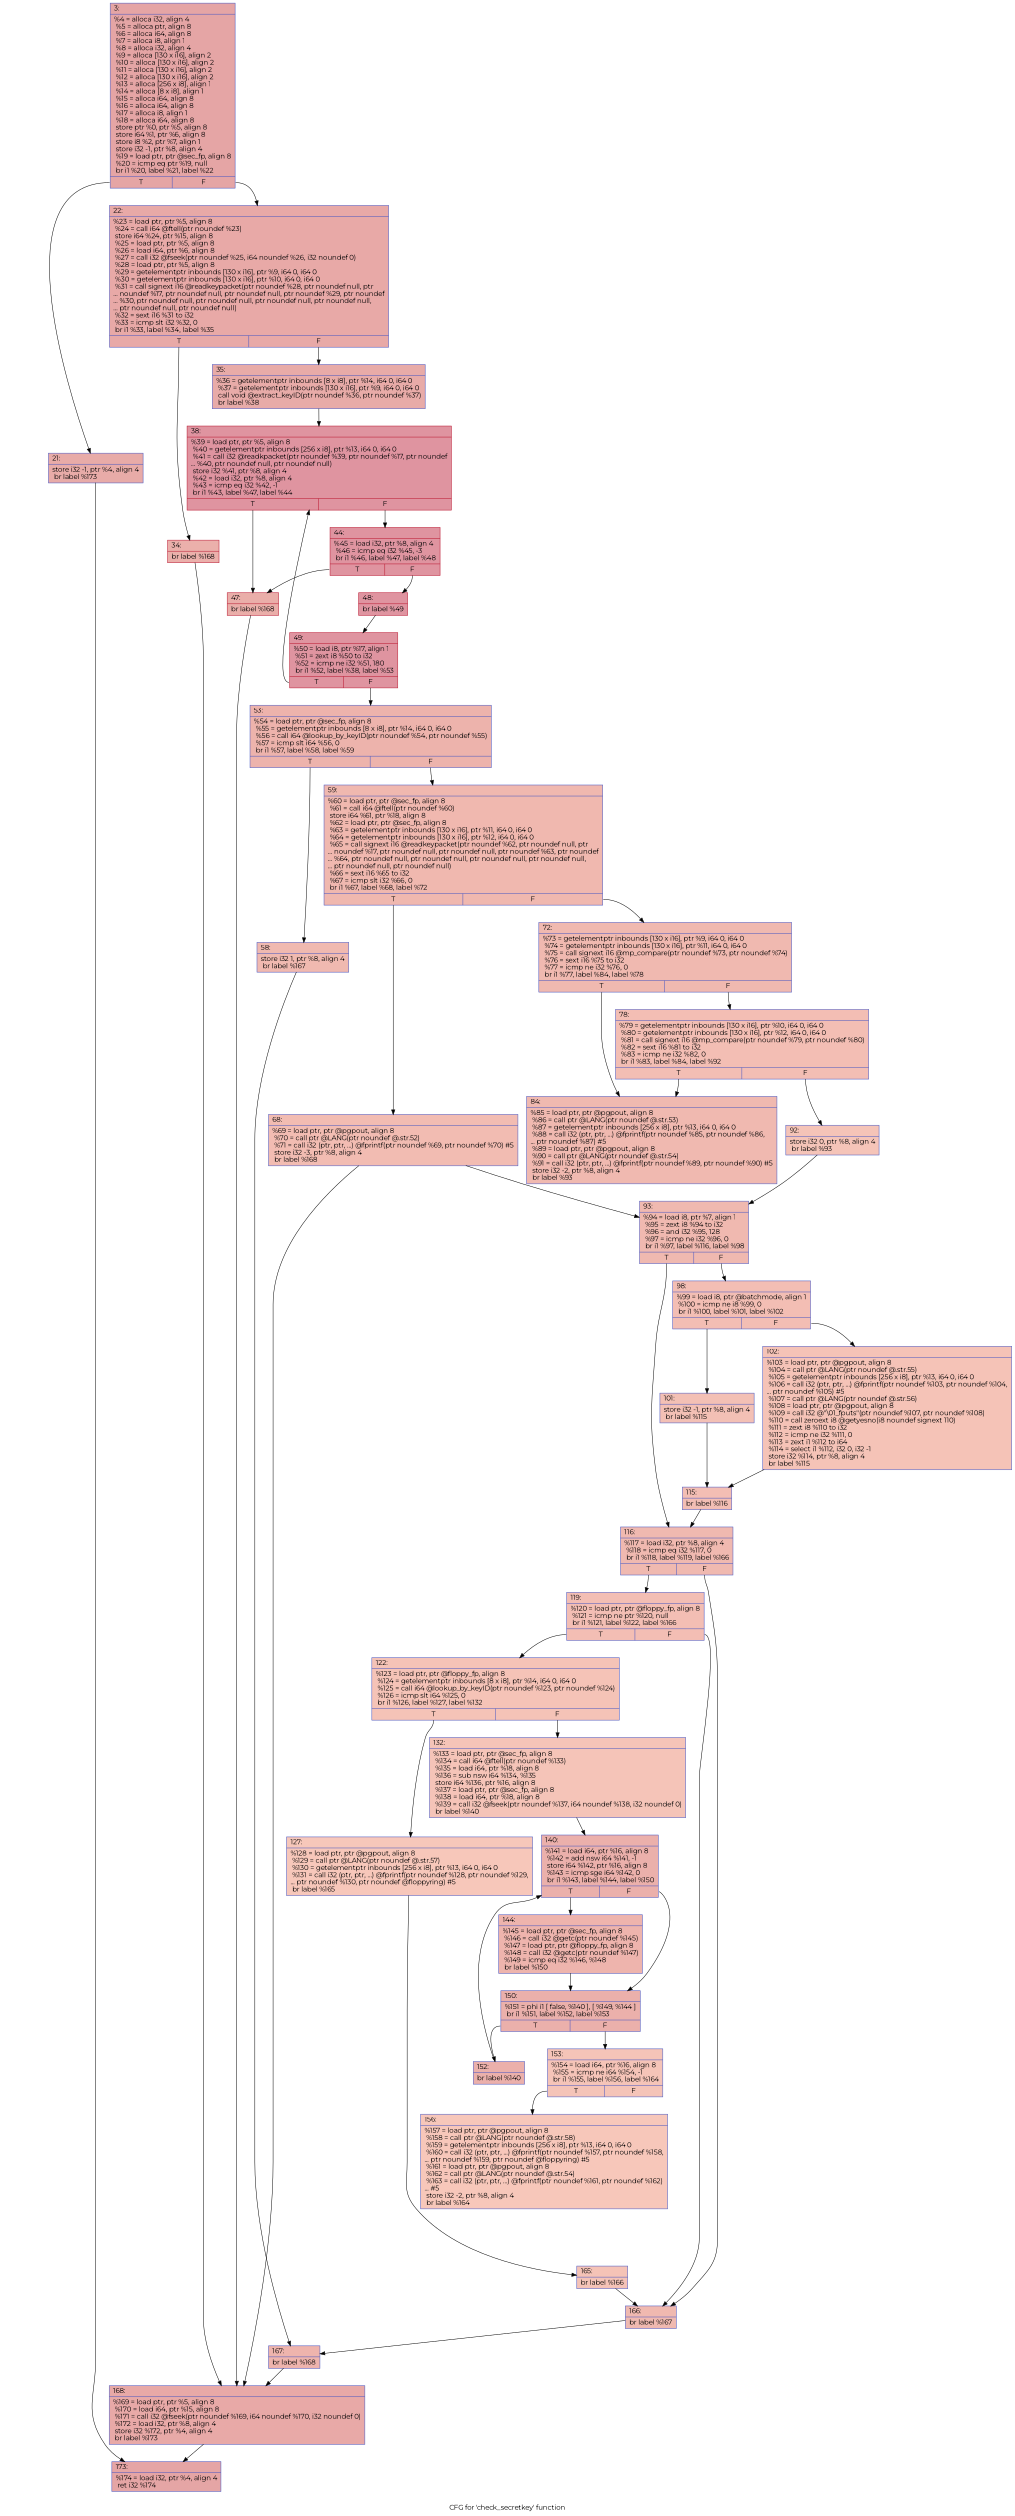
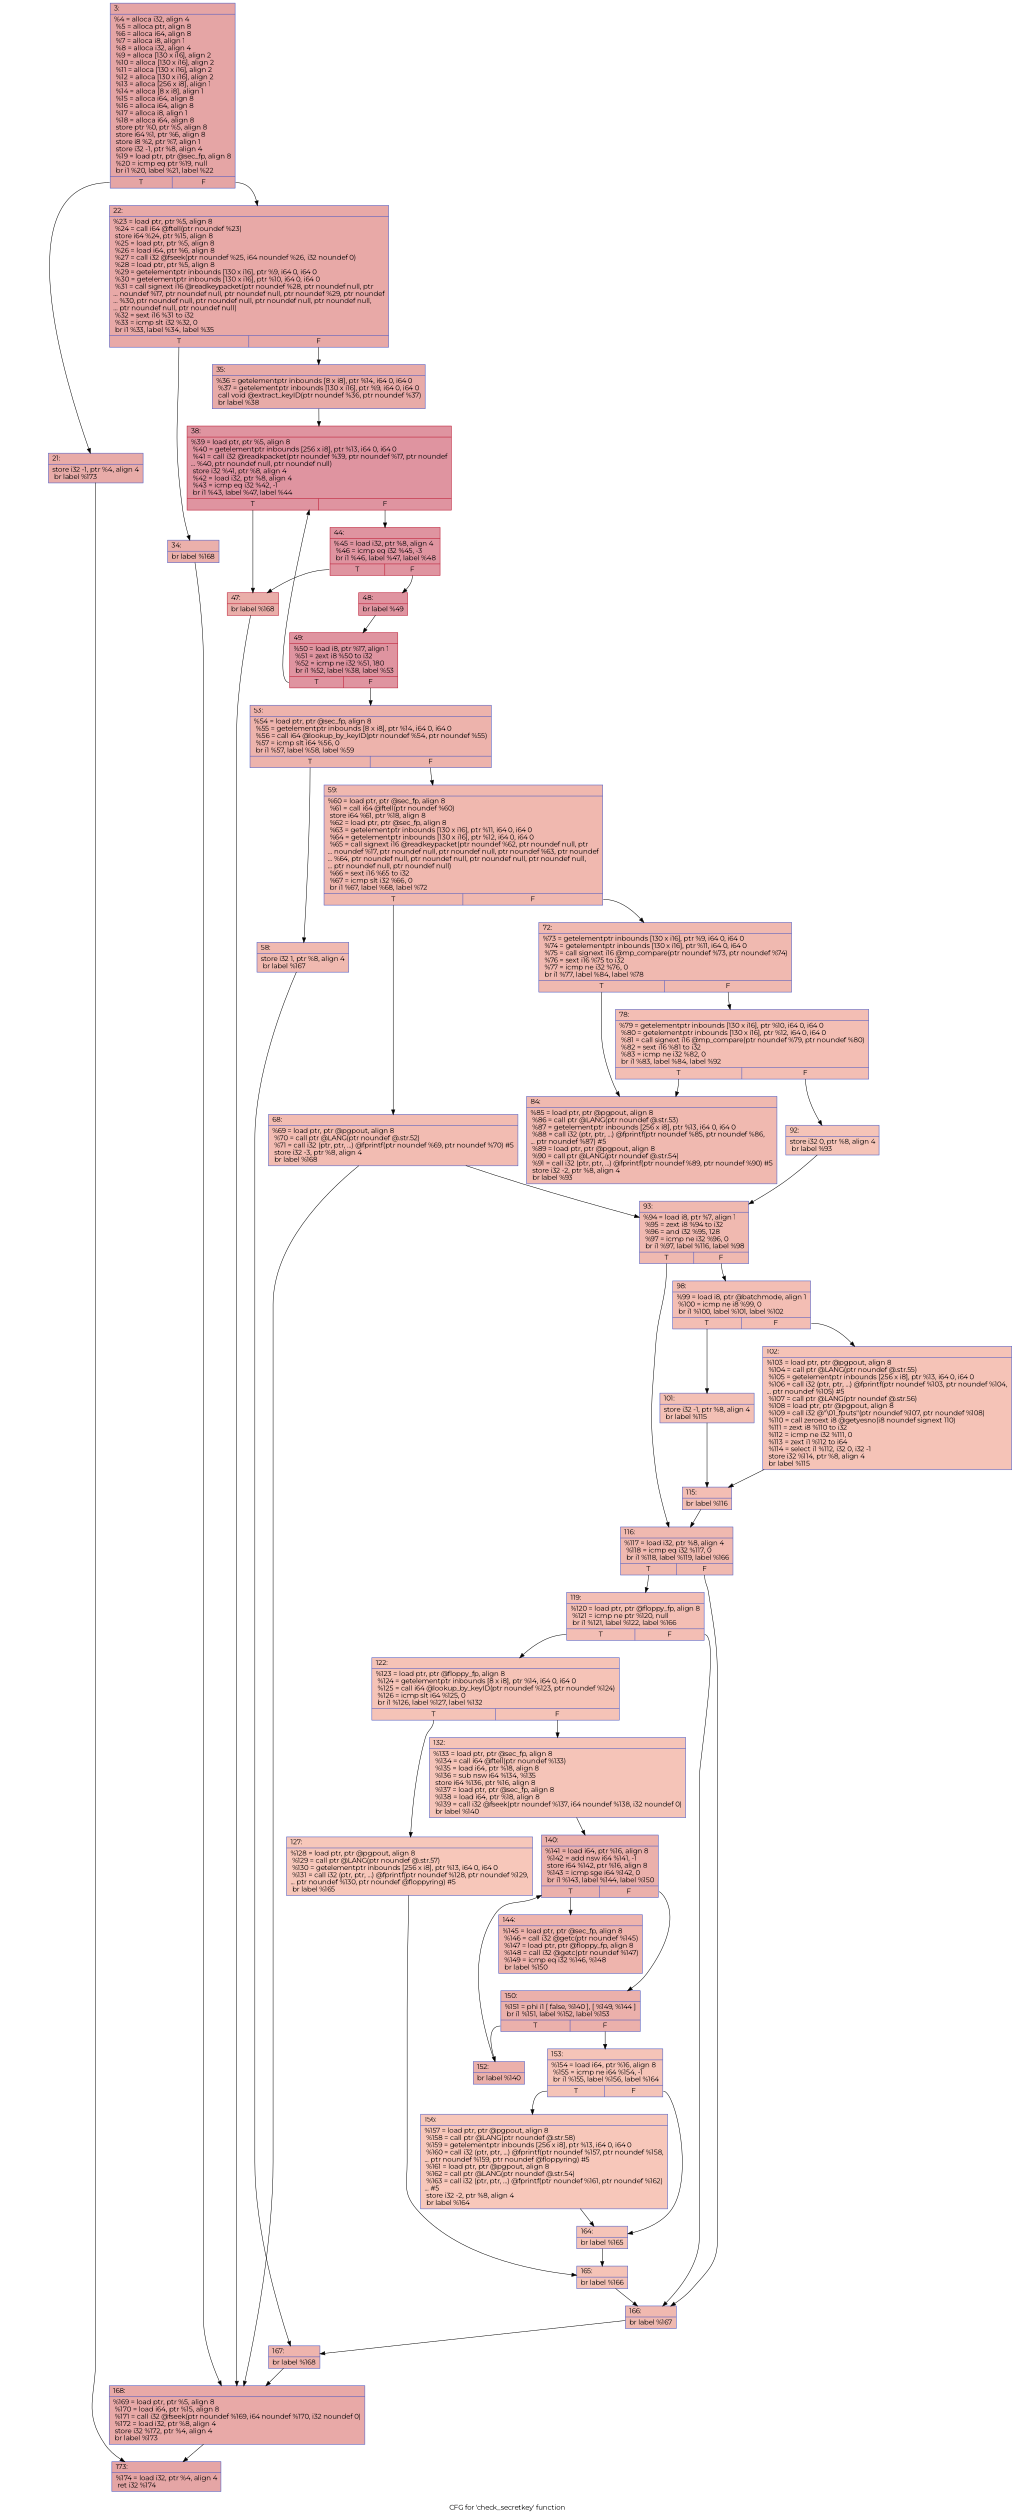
(193, 551) -> (193, 551)
(571, 1980) -> none
none -> (602, 2237)
